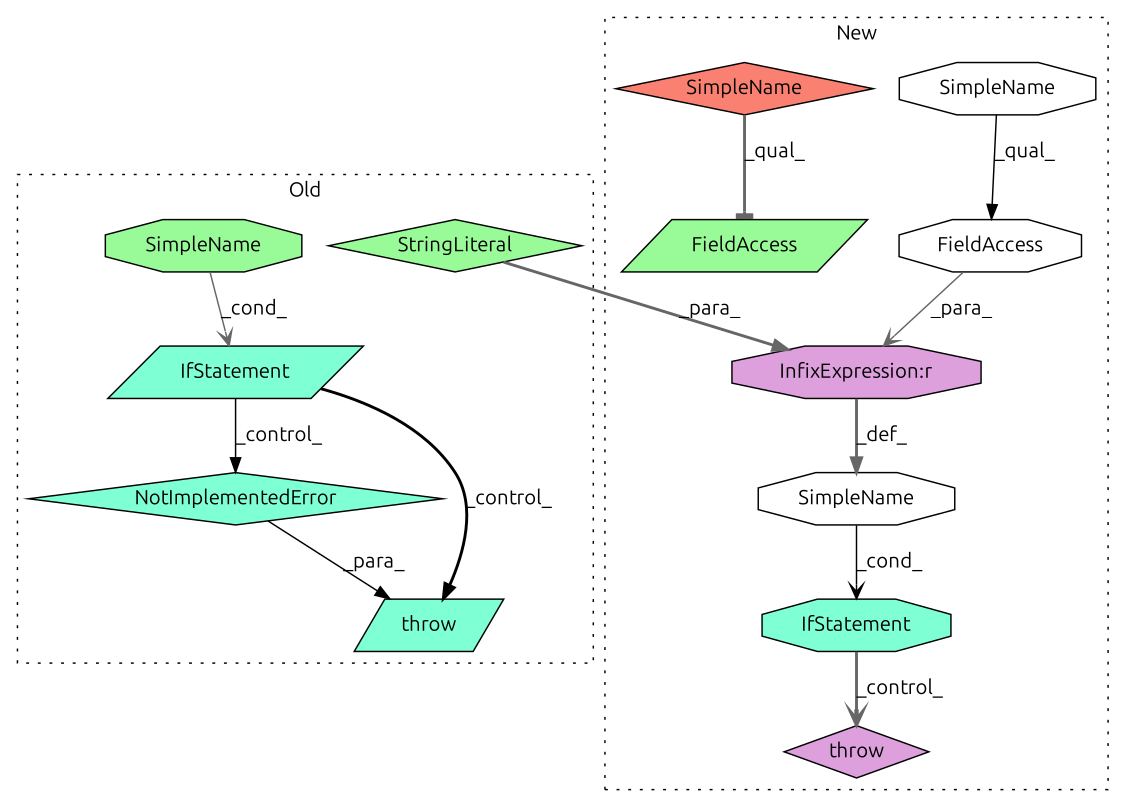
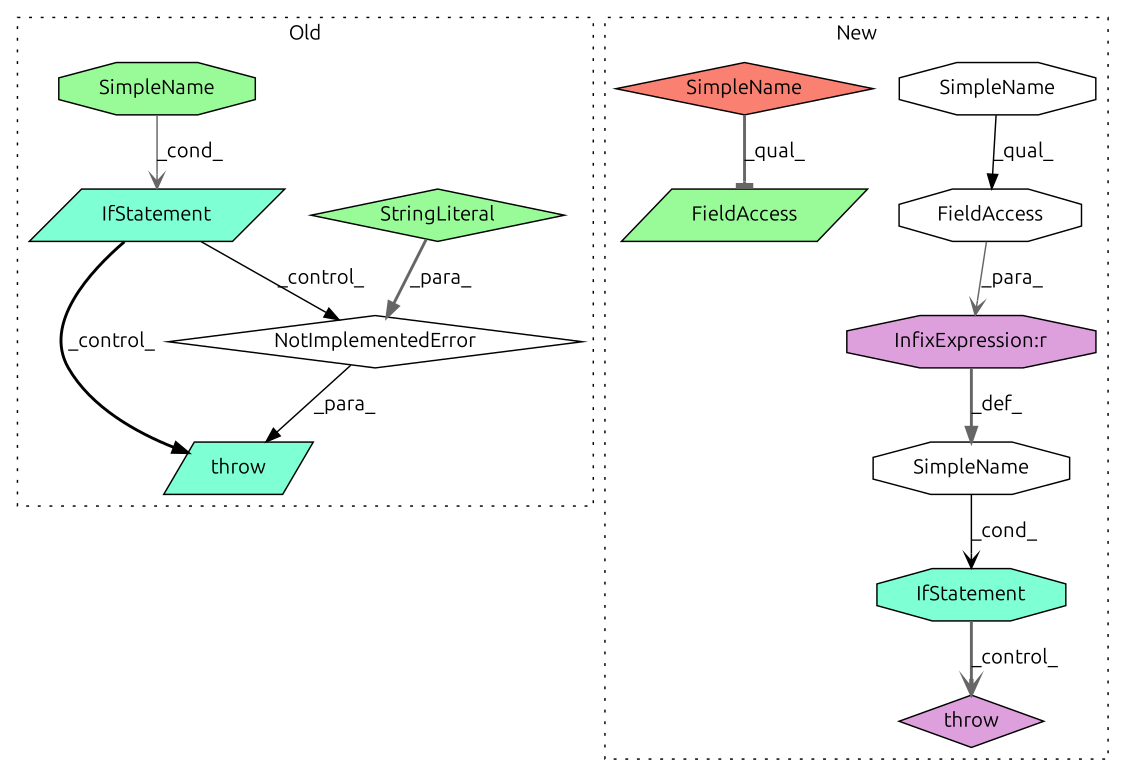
(639, 304) -> (410, 271)
(236, 499) -> (375, 342)
